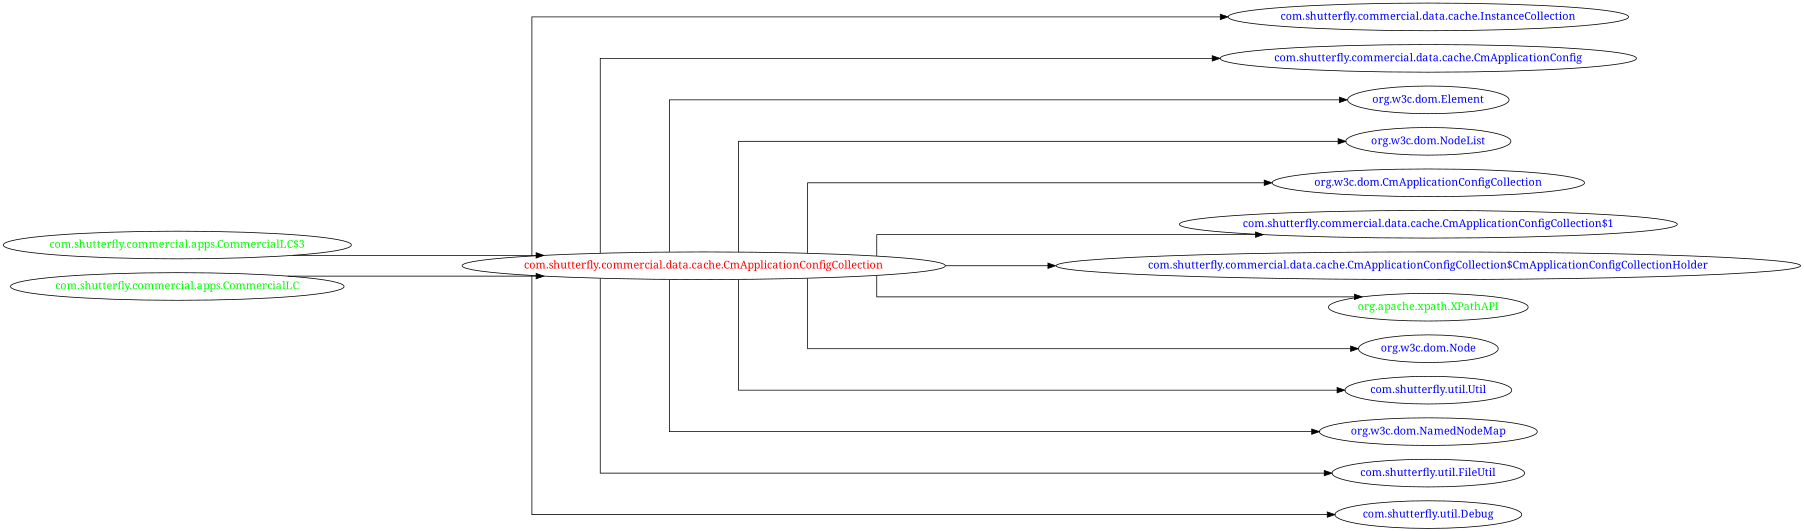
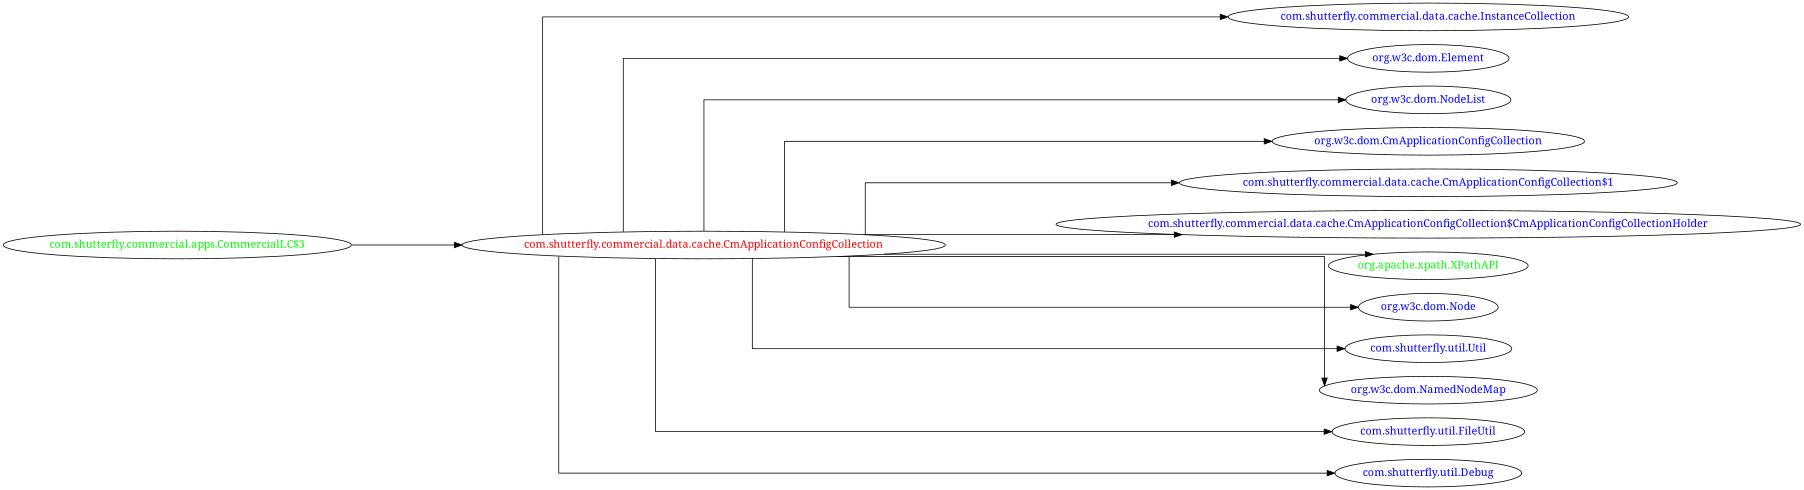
(1428, 58) -> none
(177, 286) -> none
